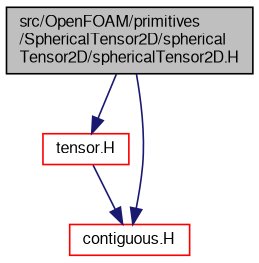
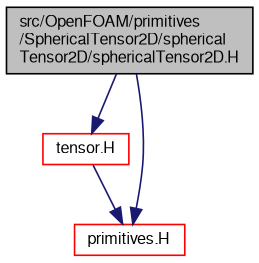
(130, 240) -> (130, 240)
